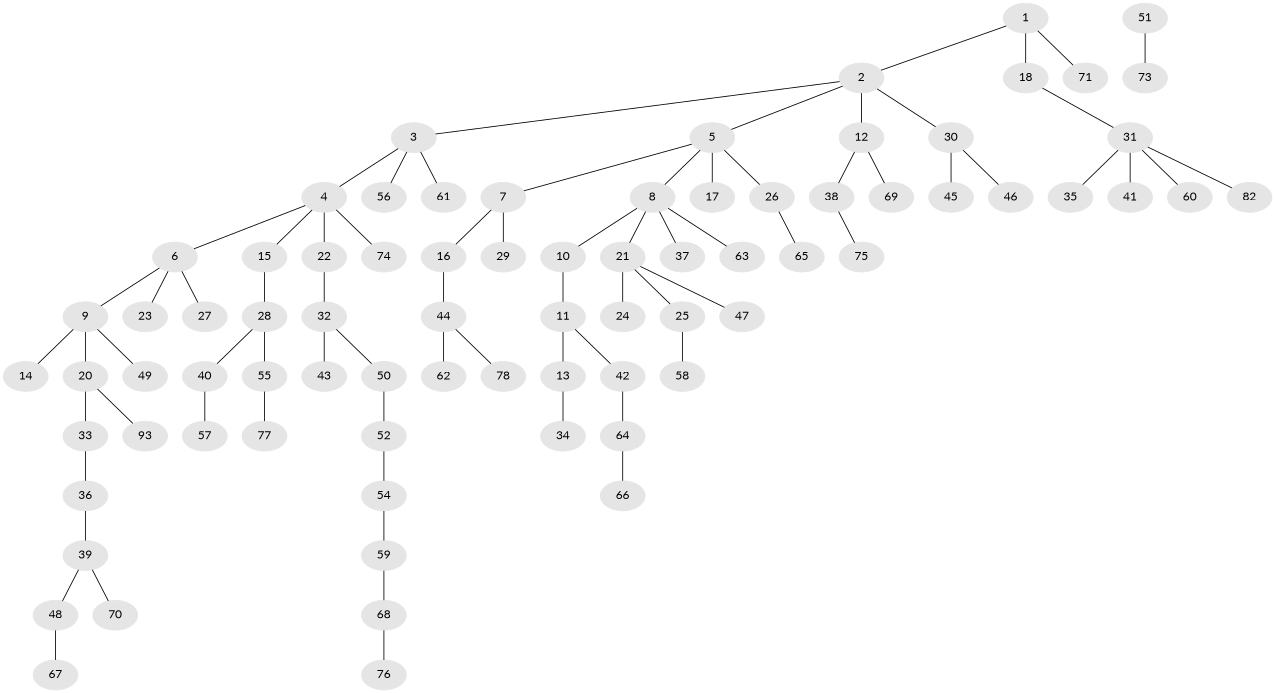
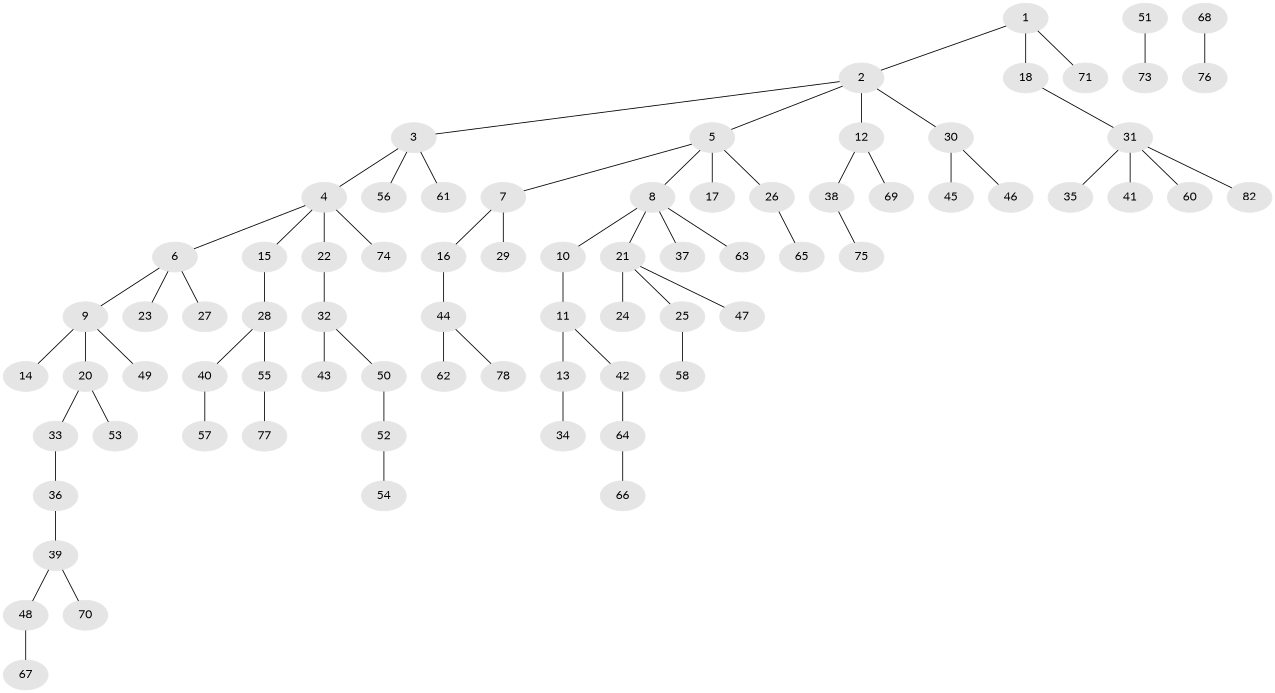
(145, 436) -> (115, 436)
(384, 556) -> none
